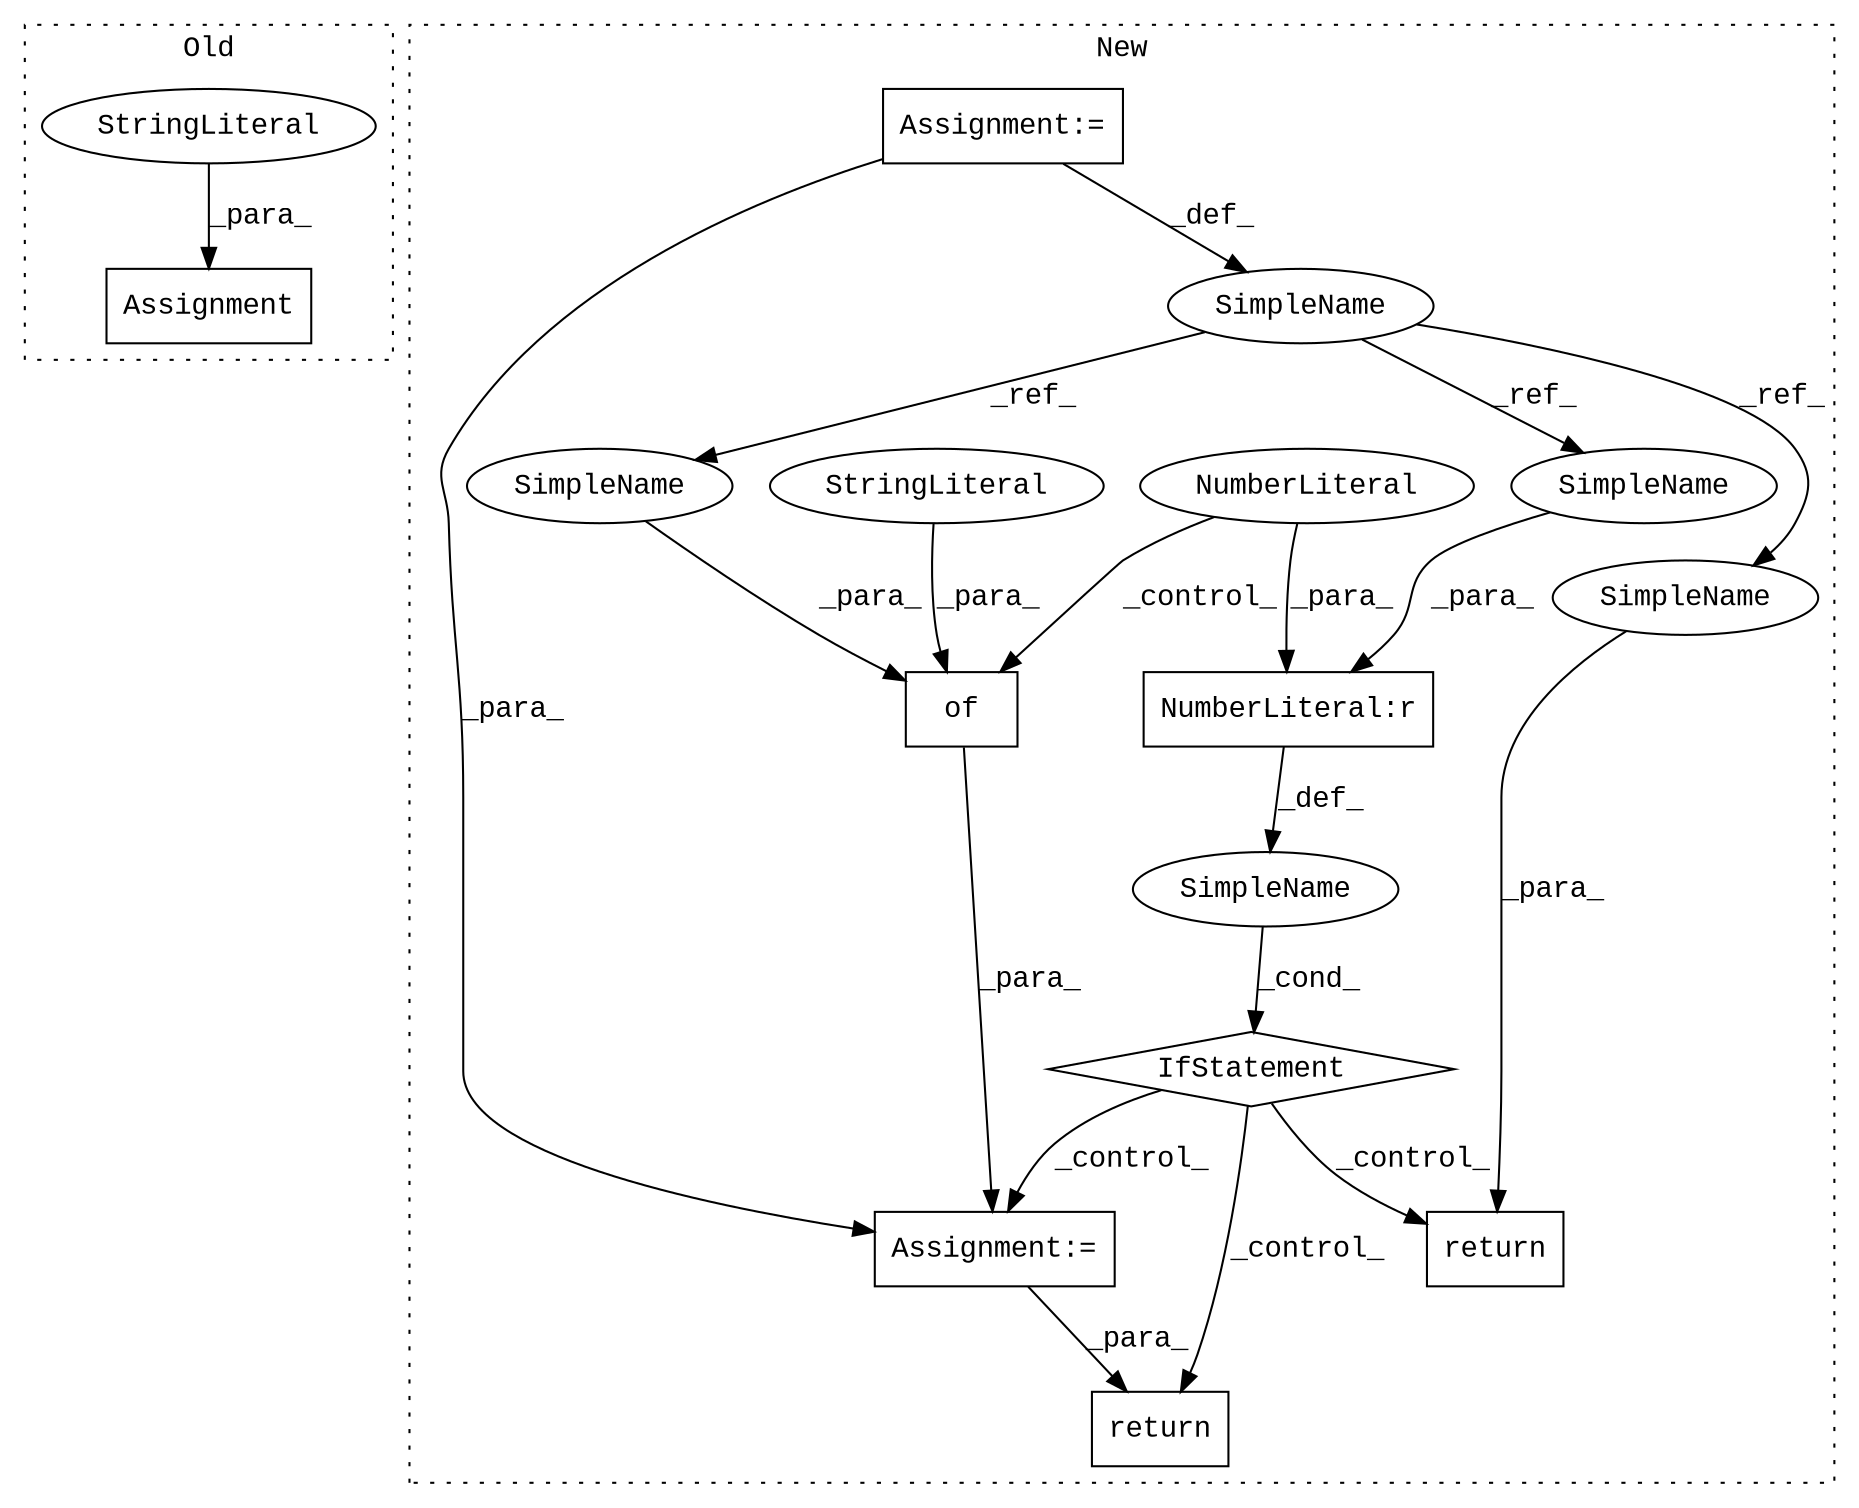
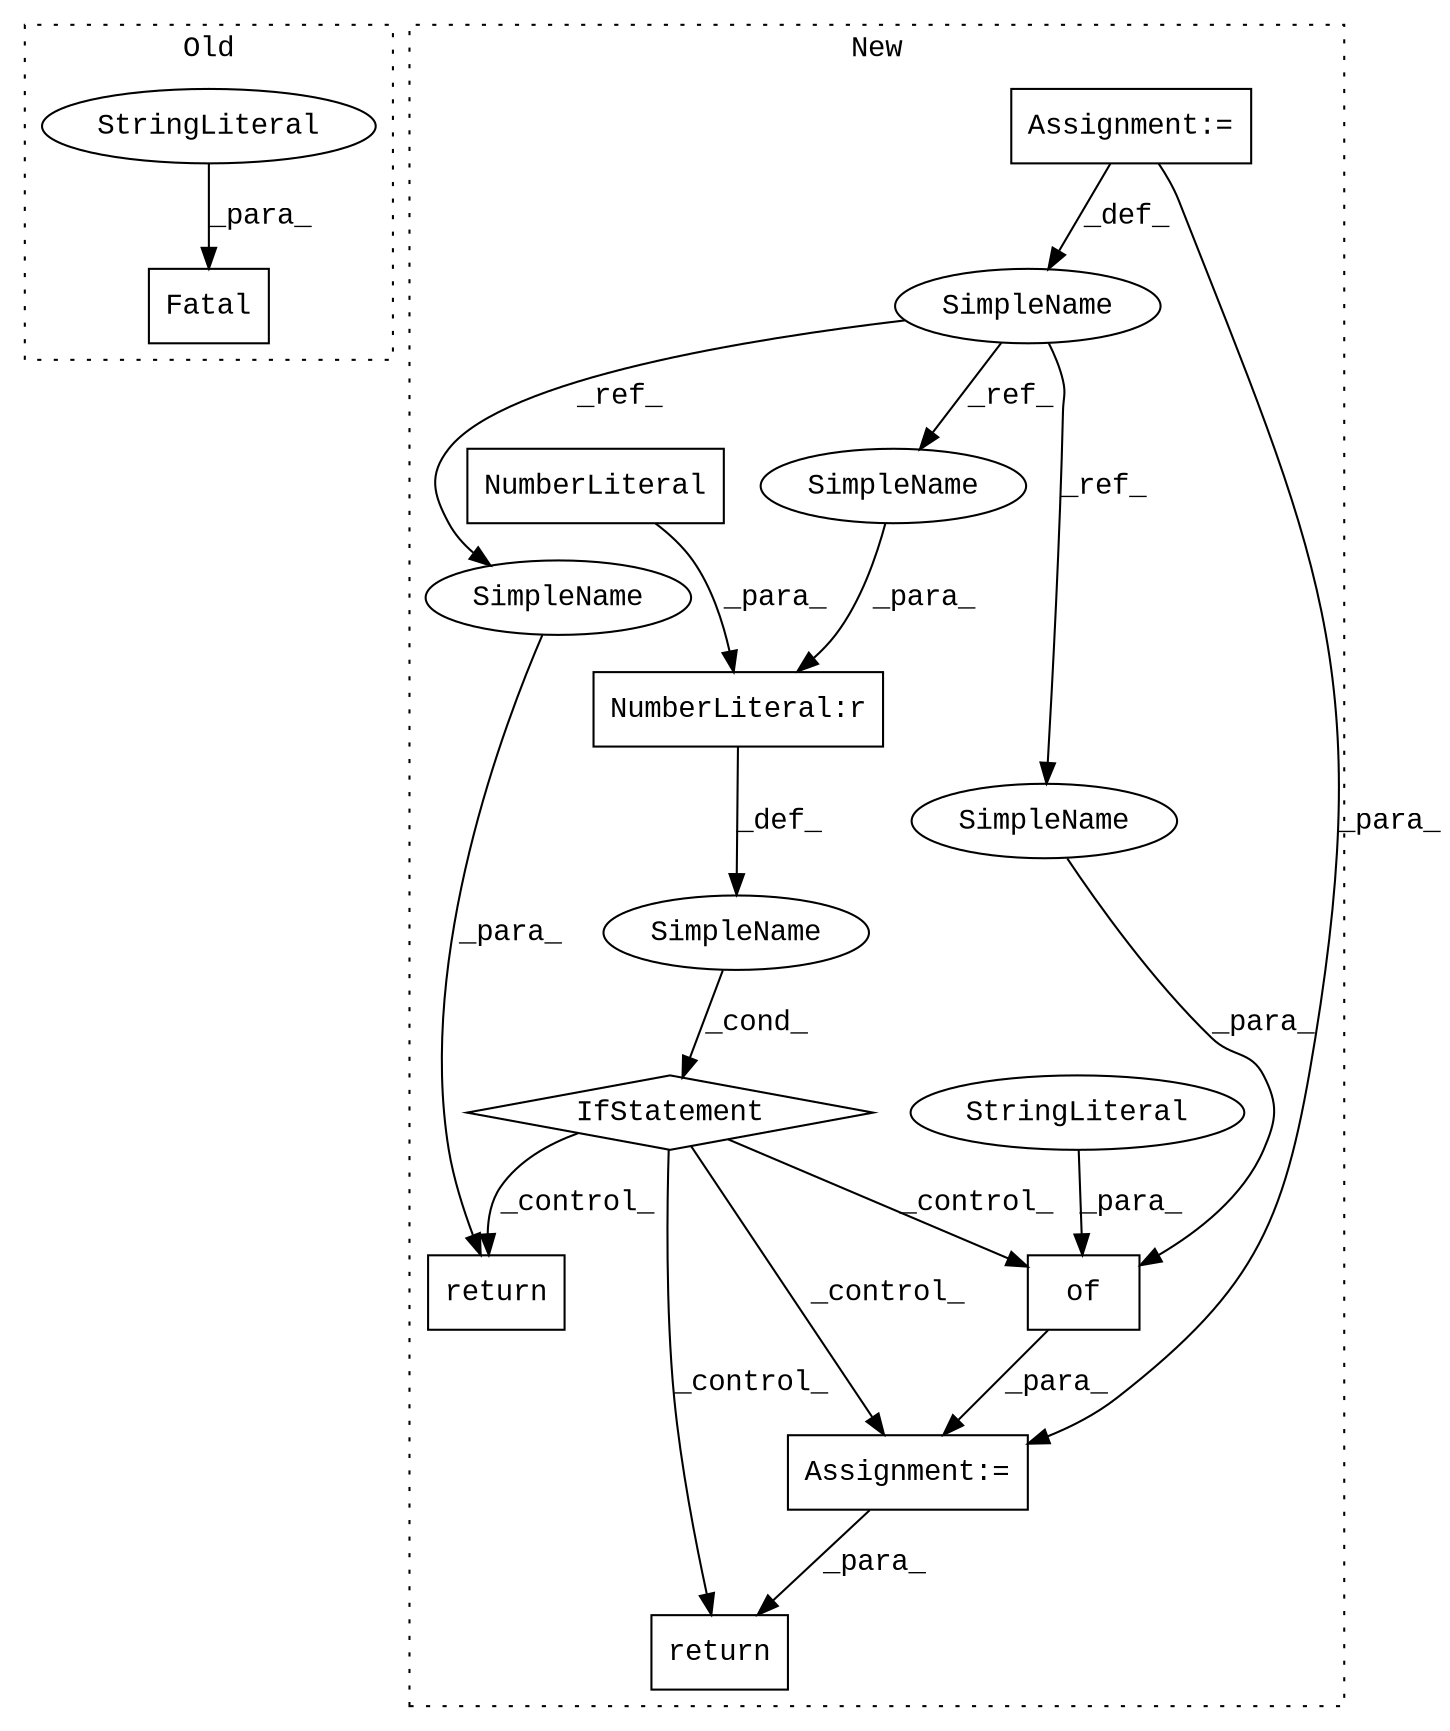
(209, 306) -> (209, 306)
(1307, 486) -> (596, 486)
(1107, 575) -> (868, 1199)
